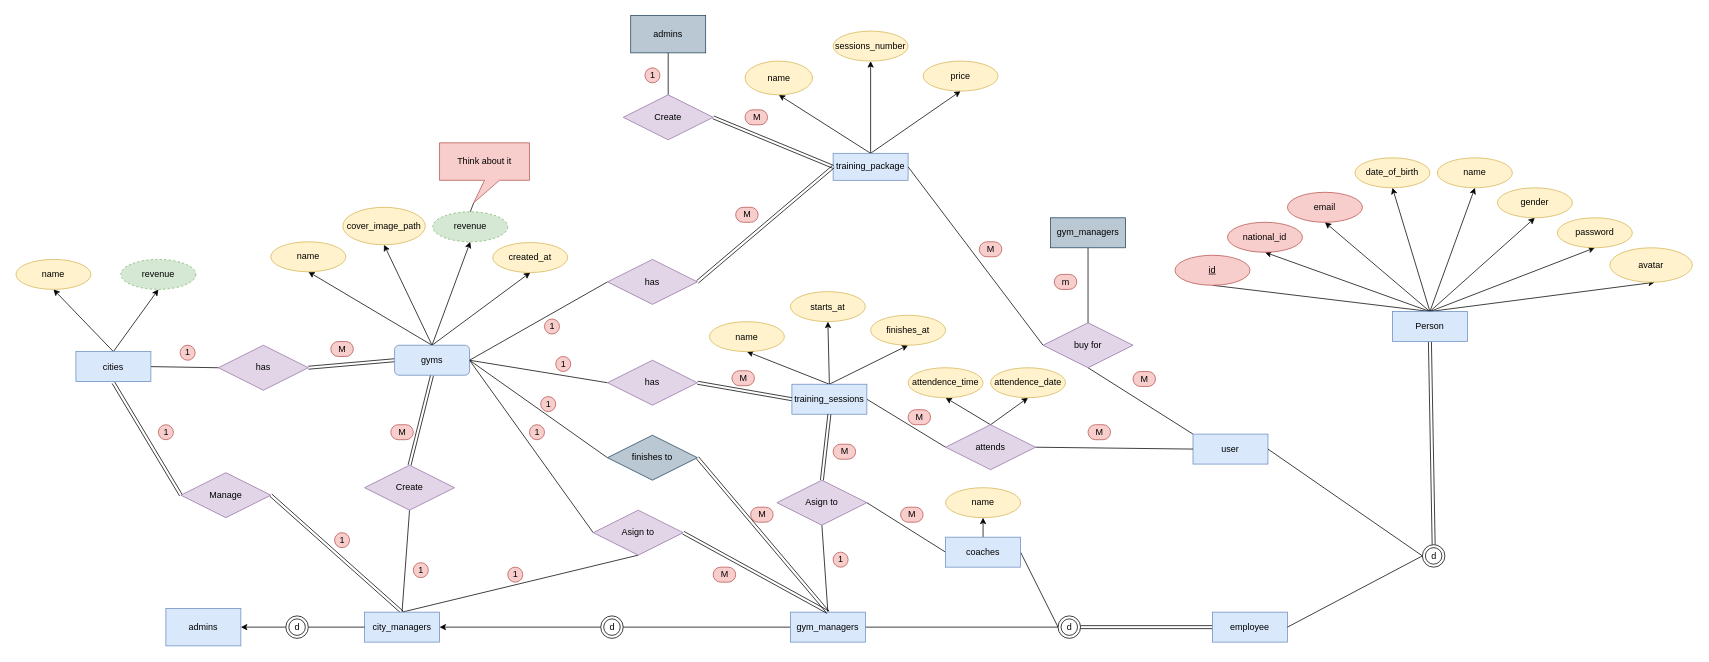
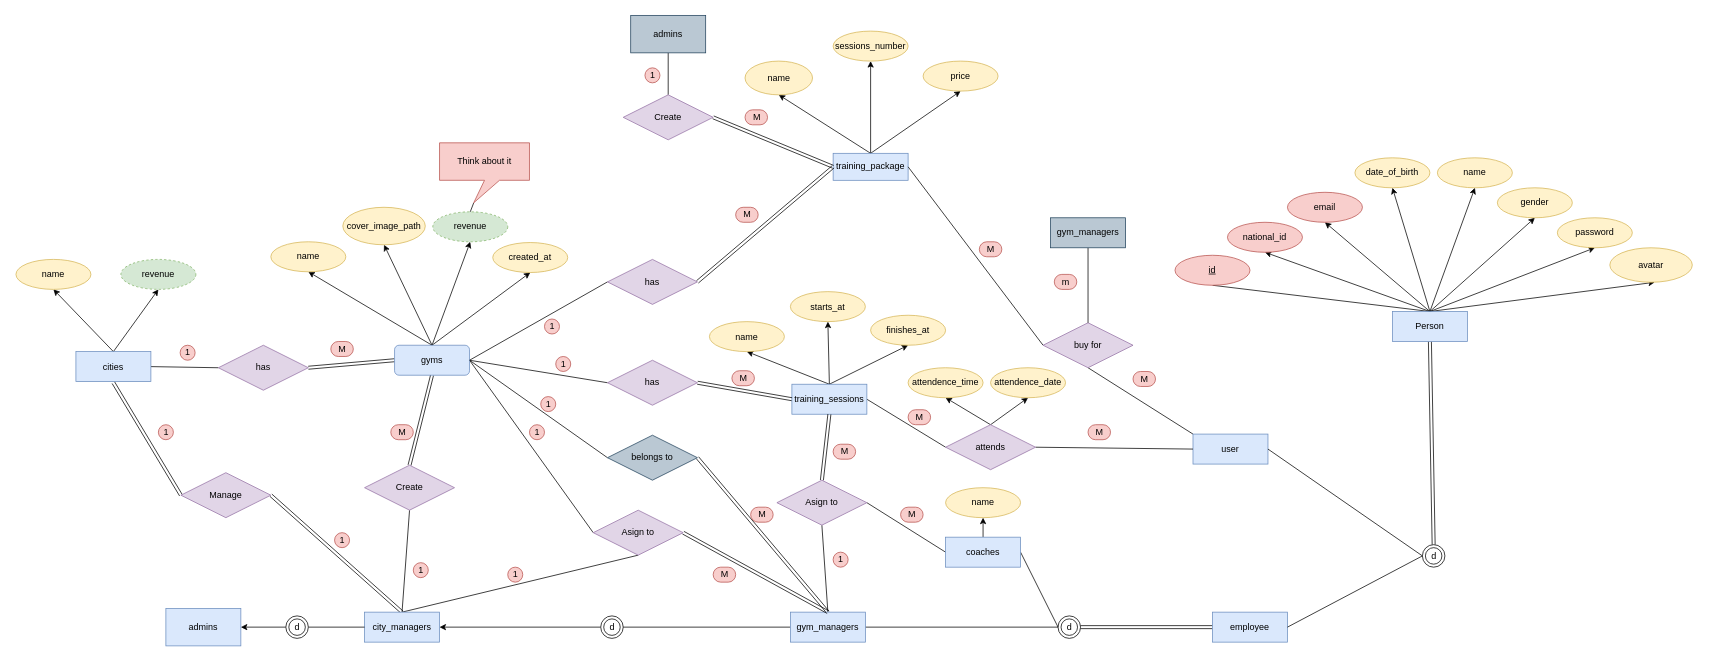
(652, 458) -> (652, 458)
